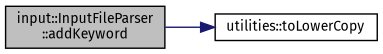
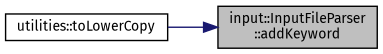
(183, 27) -> (186, 27)
